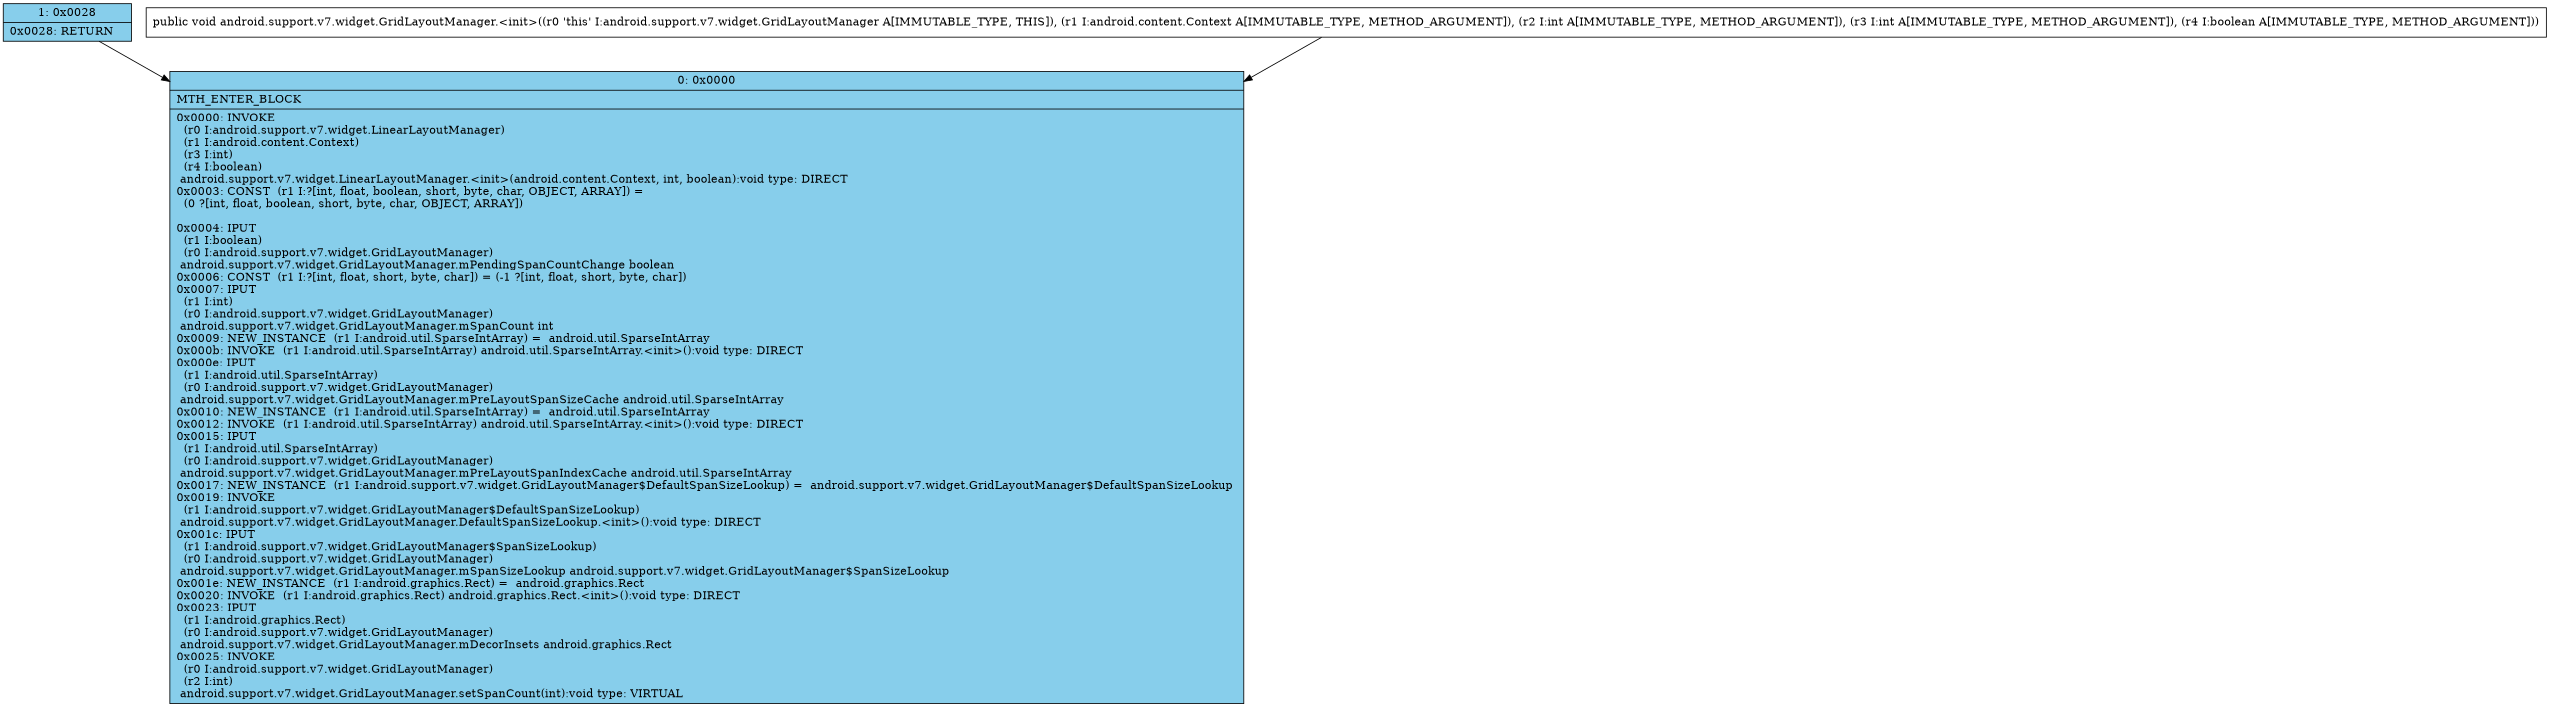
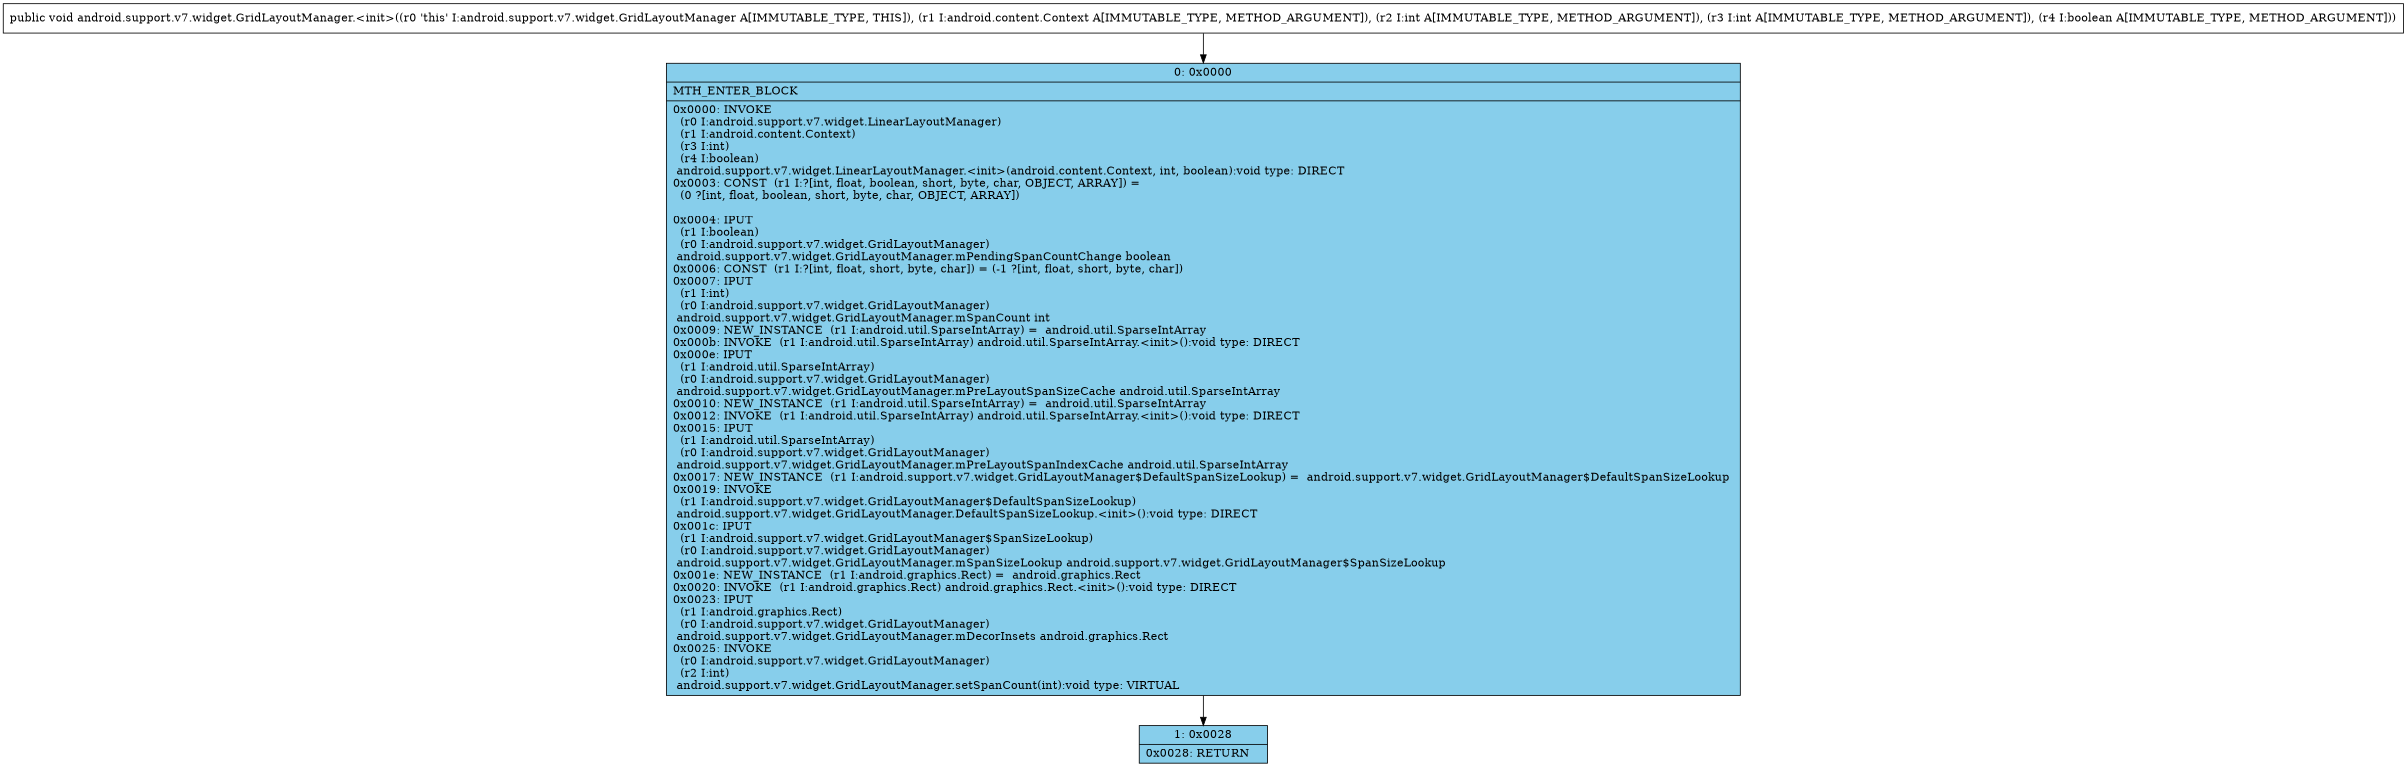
(131, 59) -> (1203, 706)
